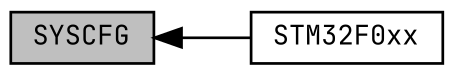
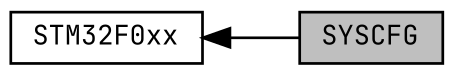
(216, 38) -> (265, 38)
